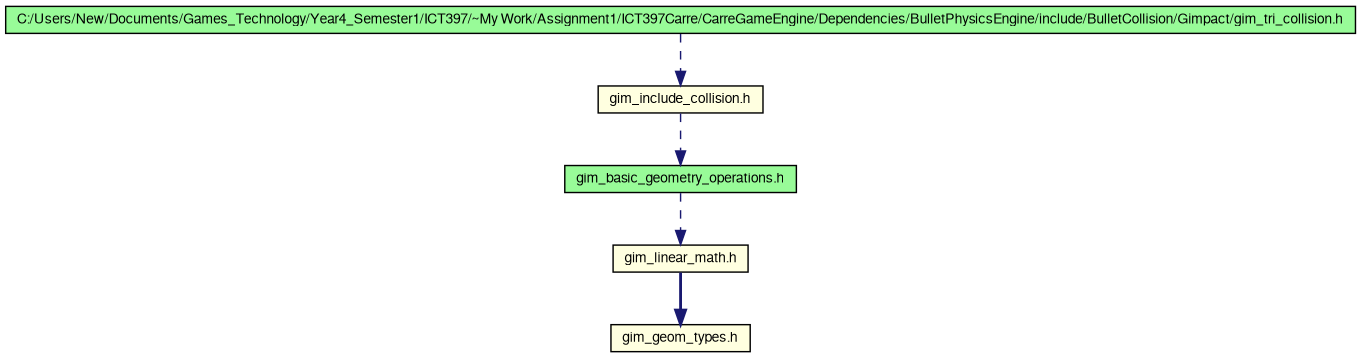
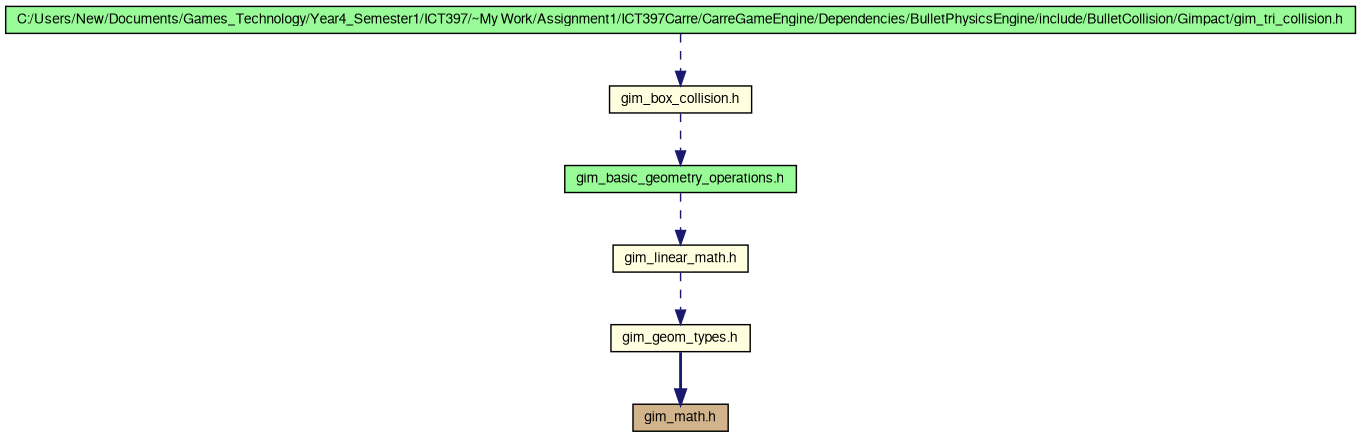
(681, 99) -> (681, 99)
(681, 291) -> (681, 291)
none -> (681, 418)
